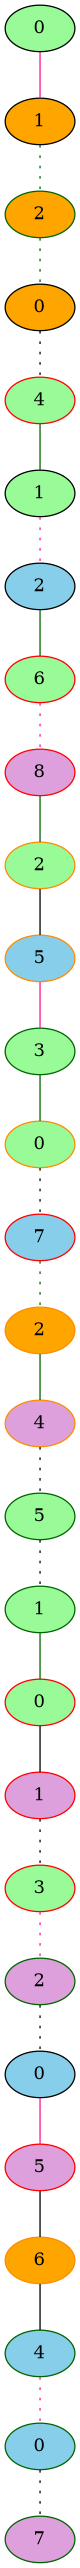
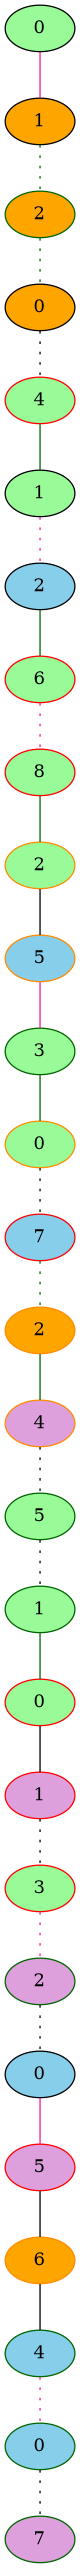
(40, 772) -> (40, 772)
